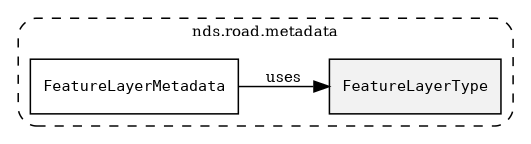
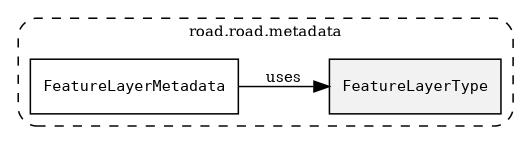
(266, 33) -> (266, 33)
